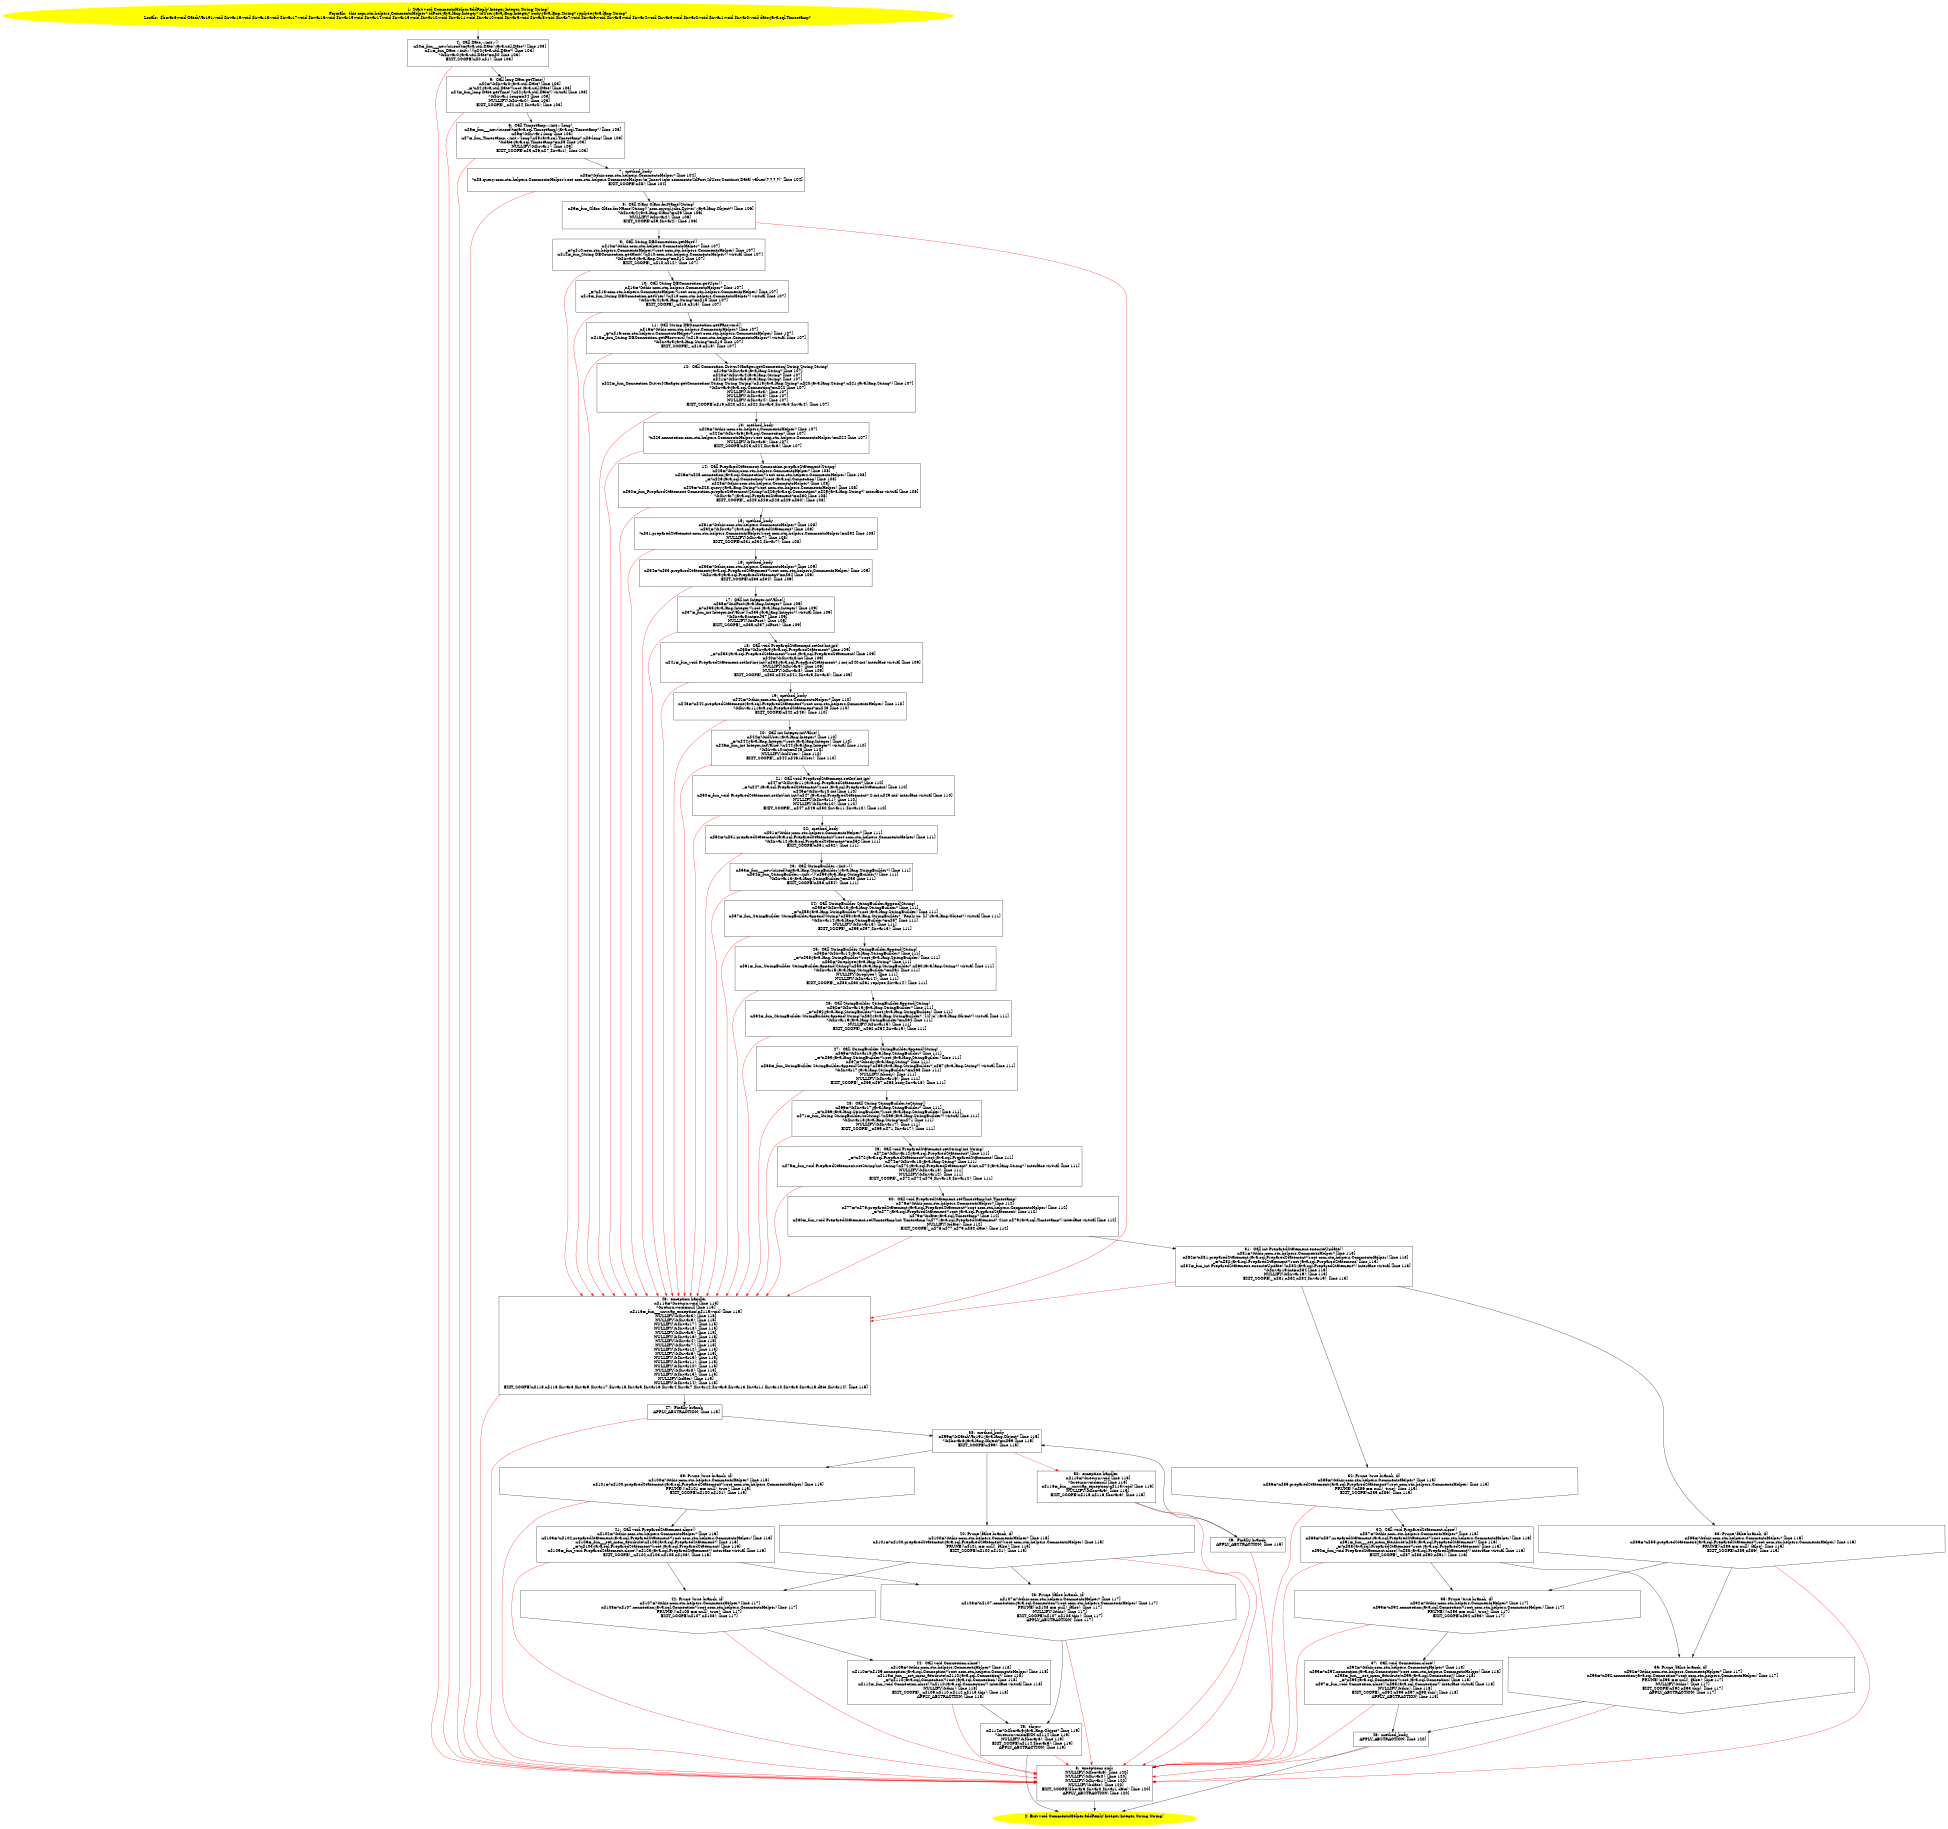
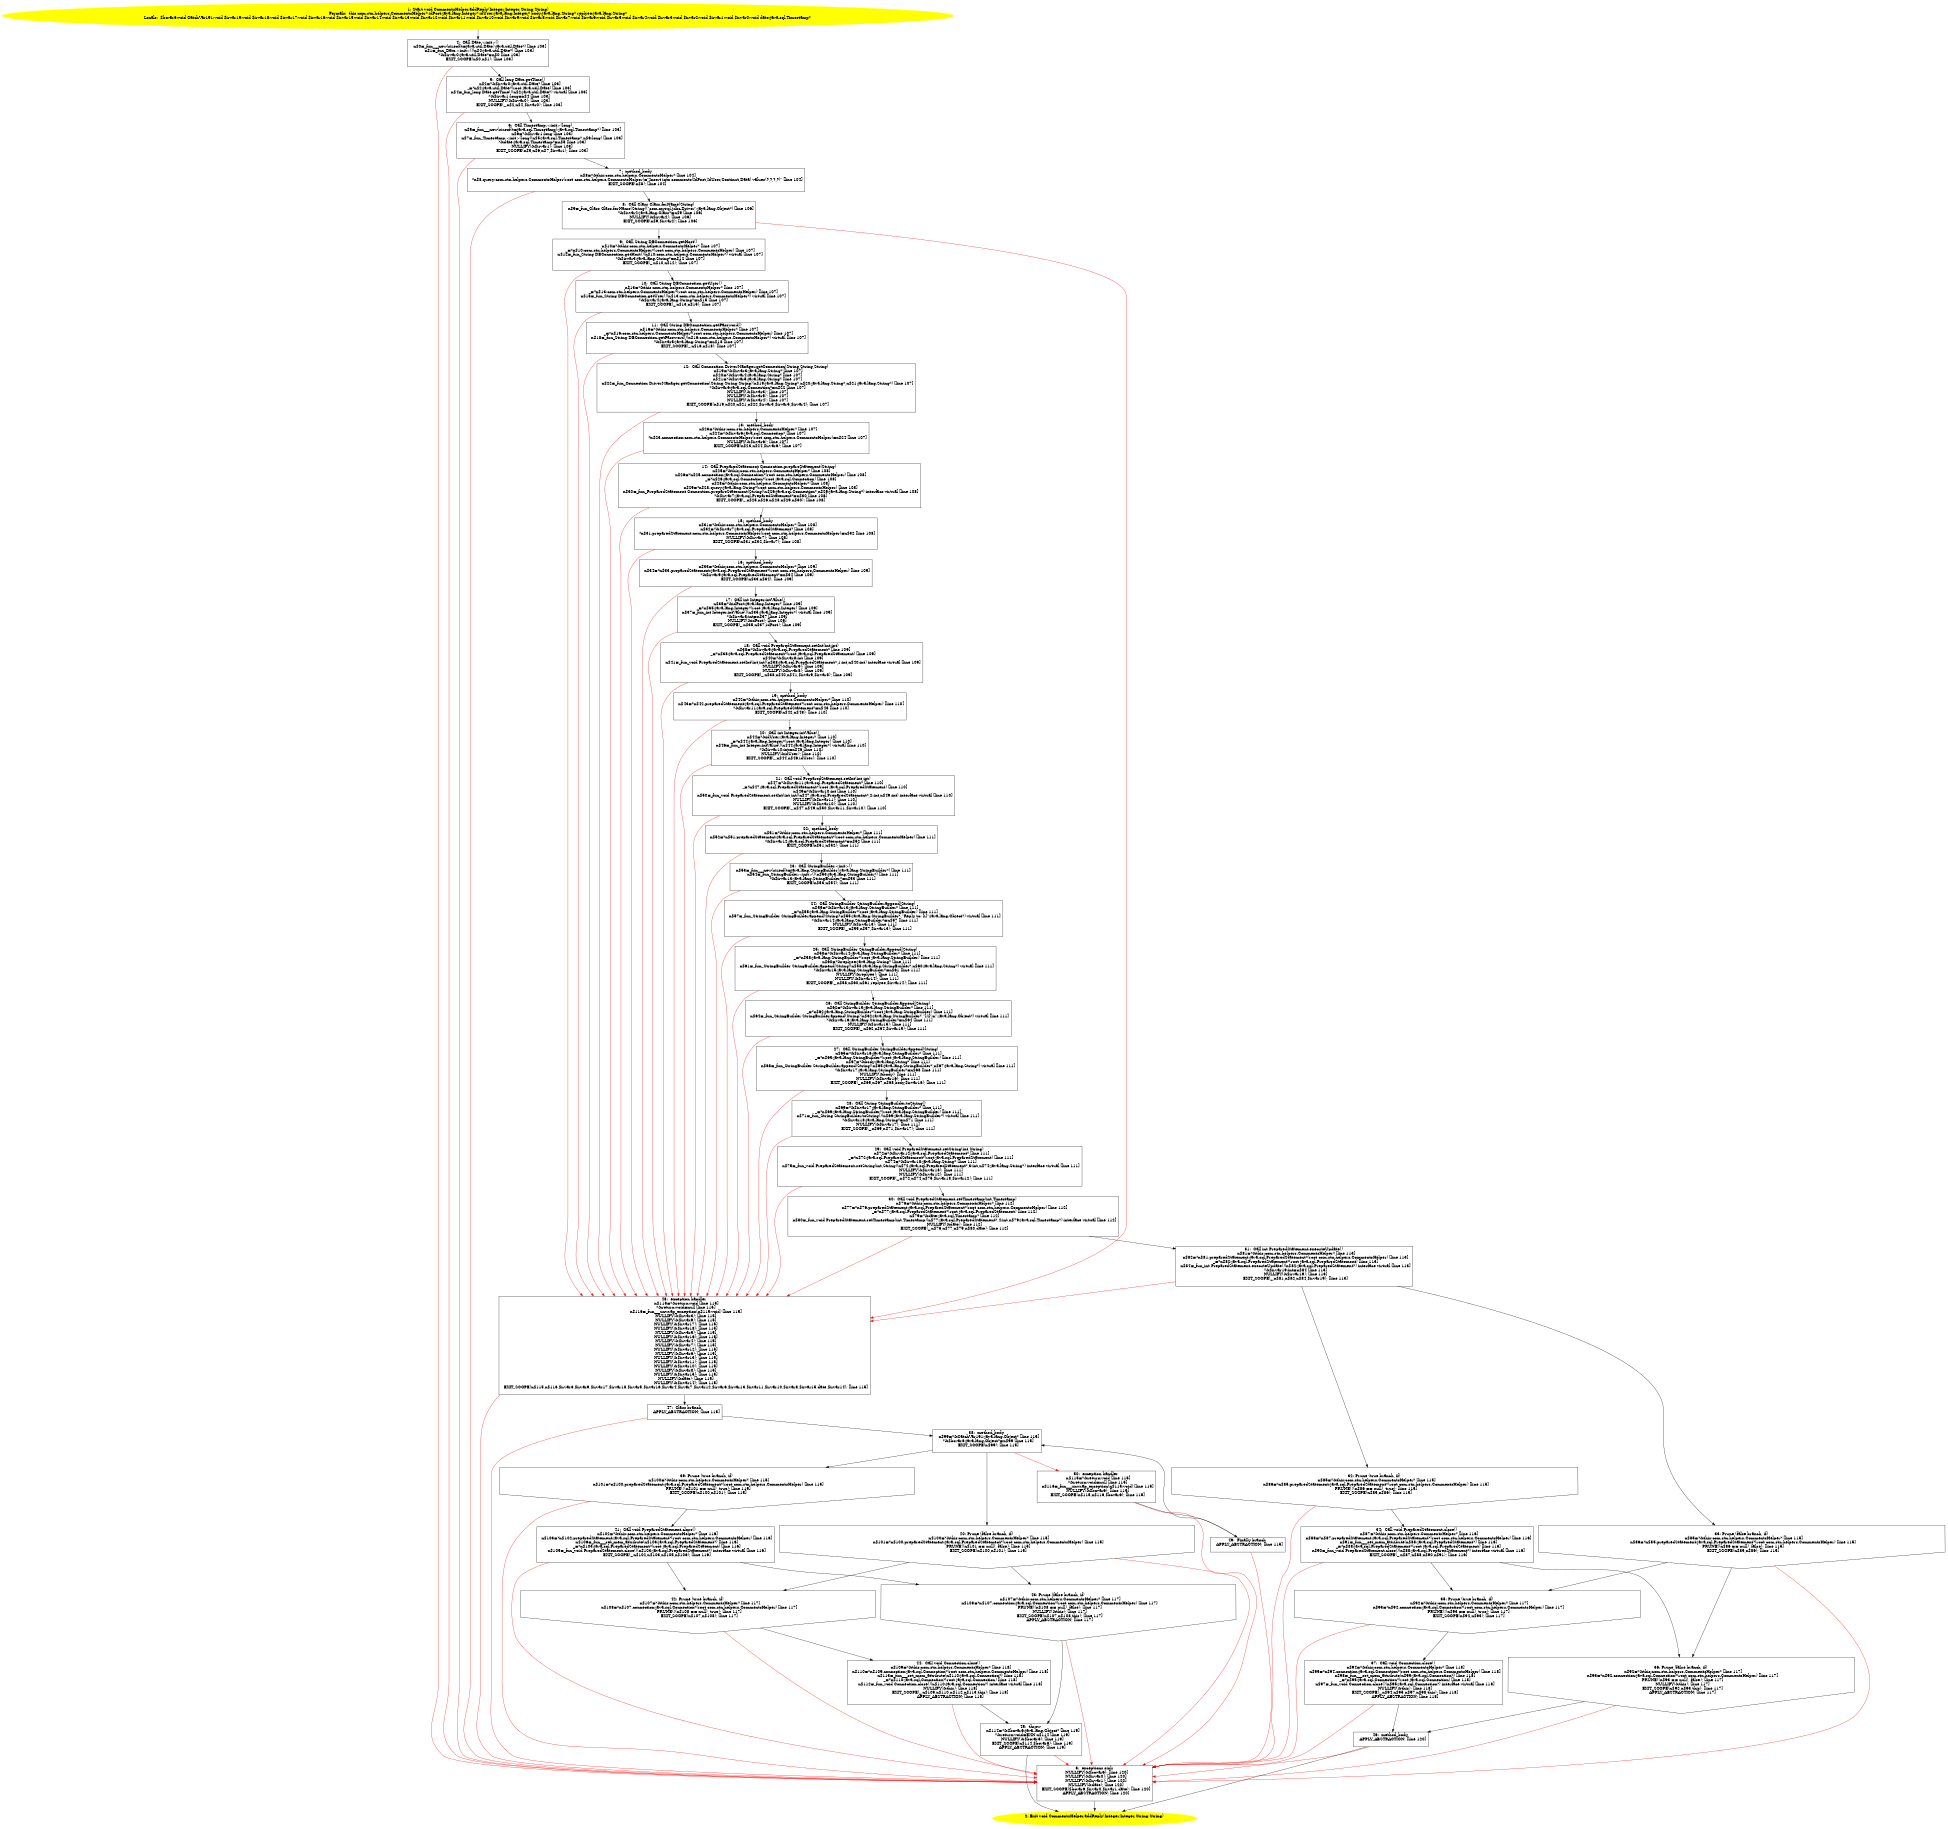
(685, 1412) -> (685, 1412)
